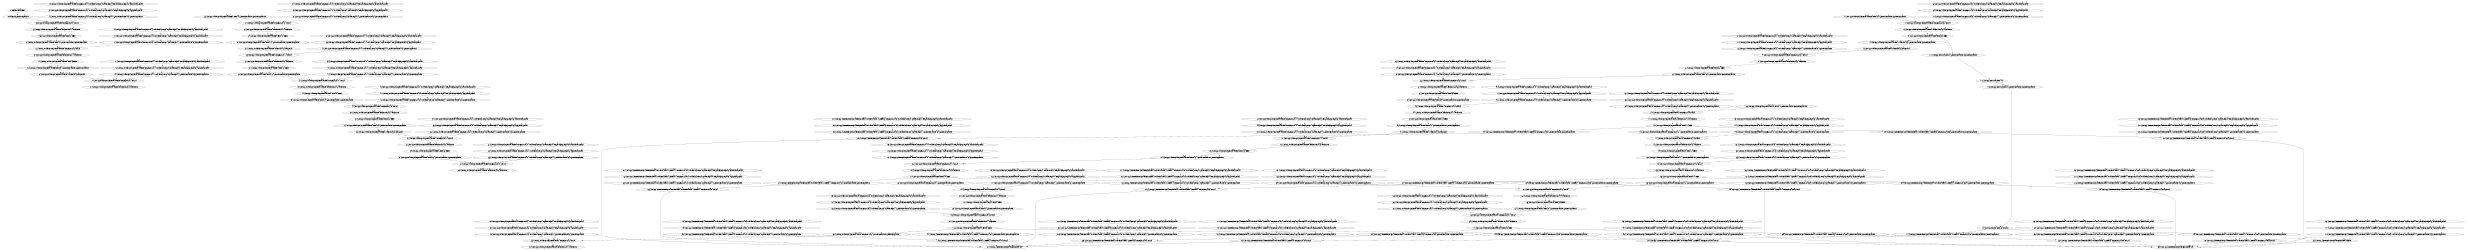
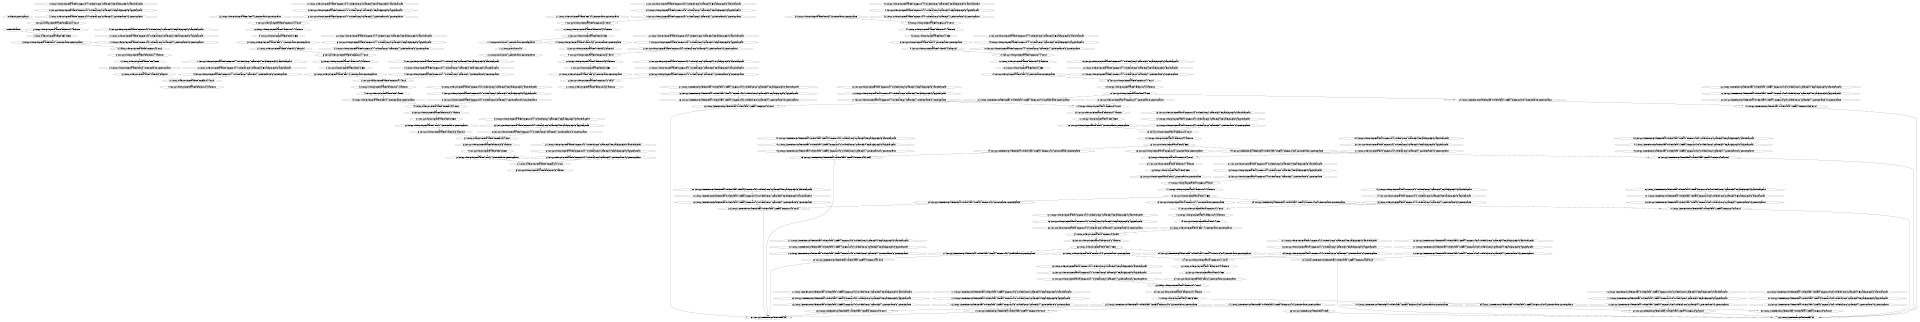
(18, 13) -> (31, 33)
(1438, 94) -> none
none -> (1171, 170)
(1995, 228) -> none
